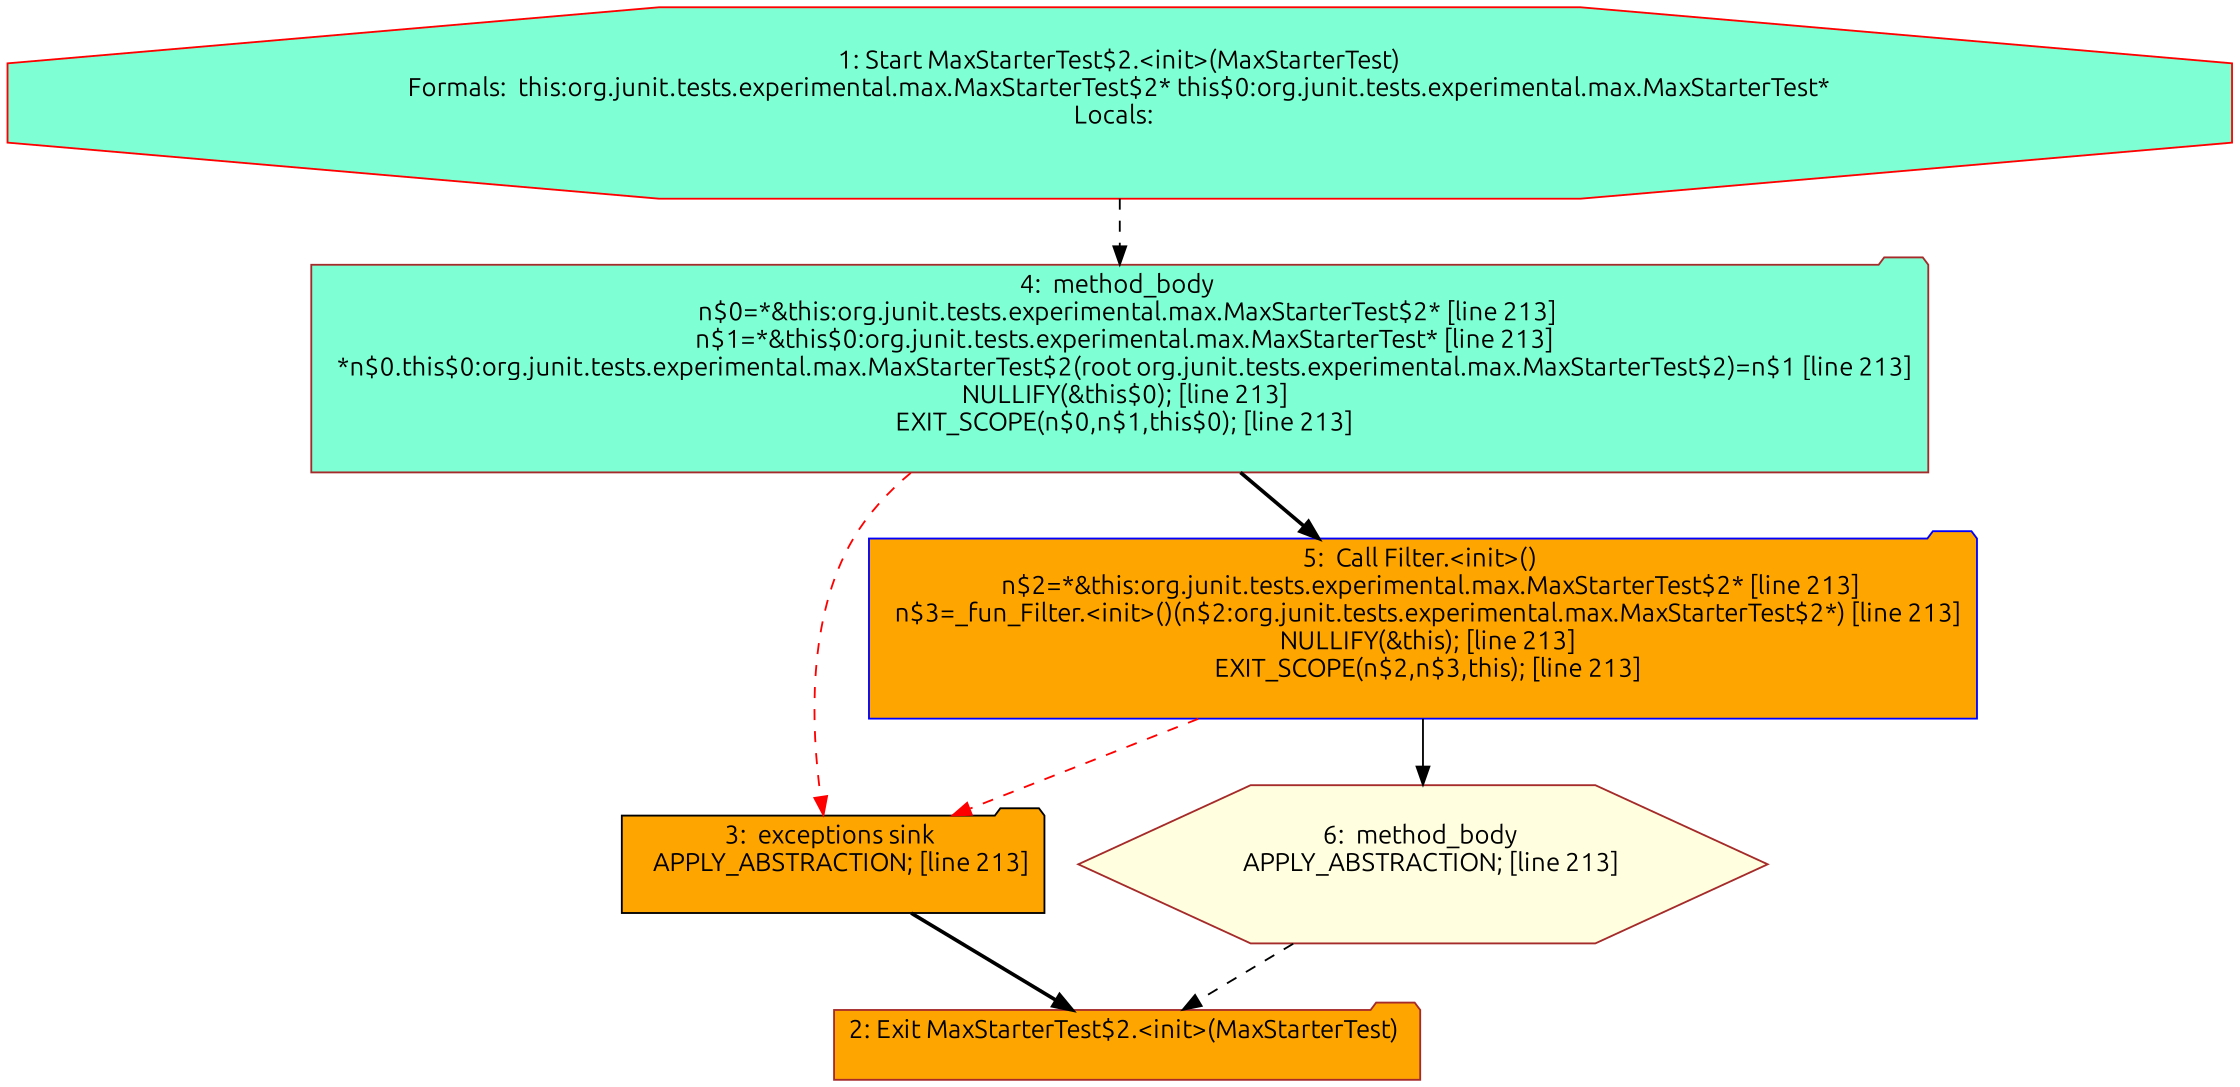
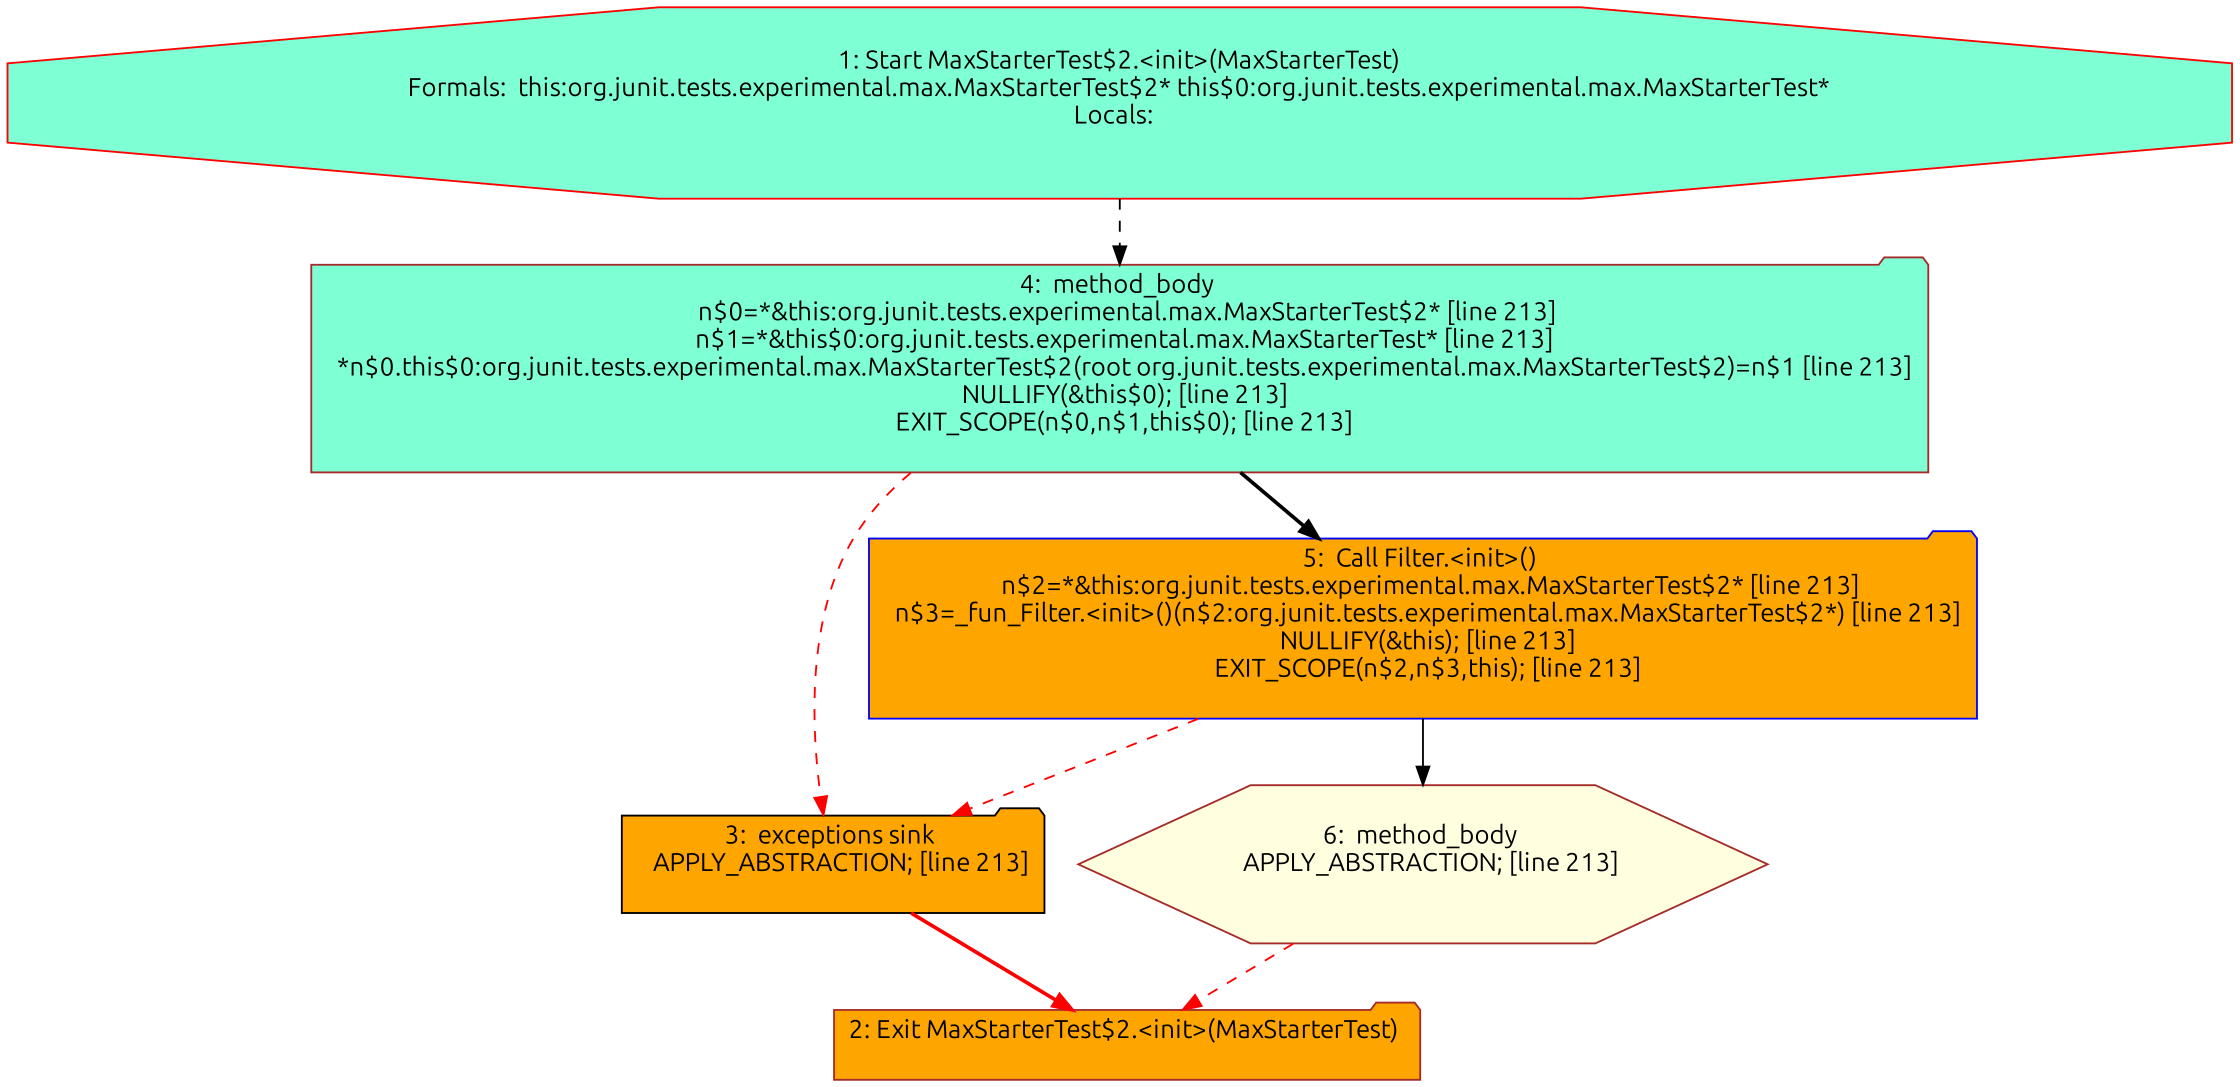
(984, 957) -> (984, 957)
(1246, 972) -> (1246, 972)
